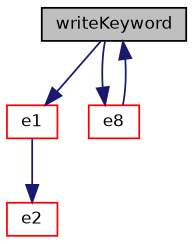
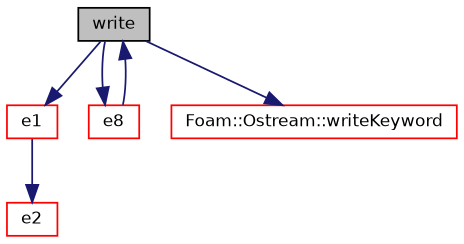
(114, 24) -> (114, 24)
none -> (314, 122)
